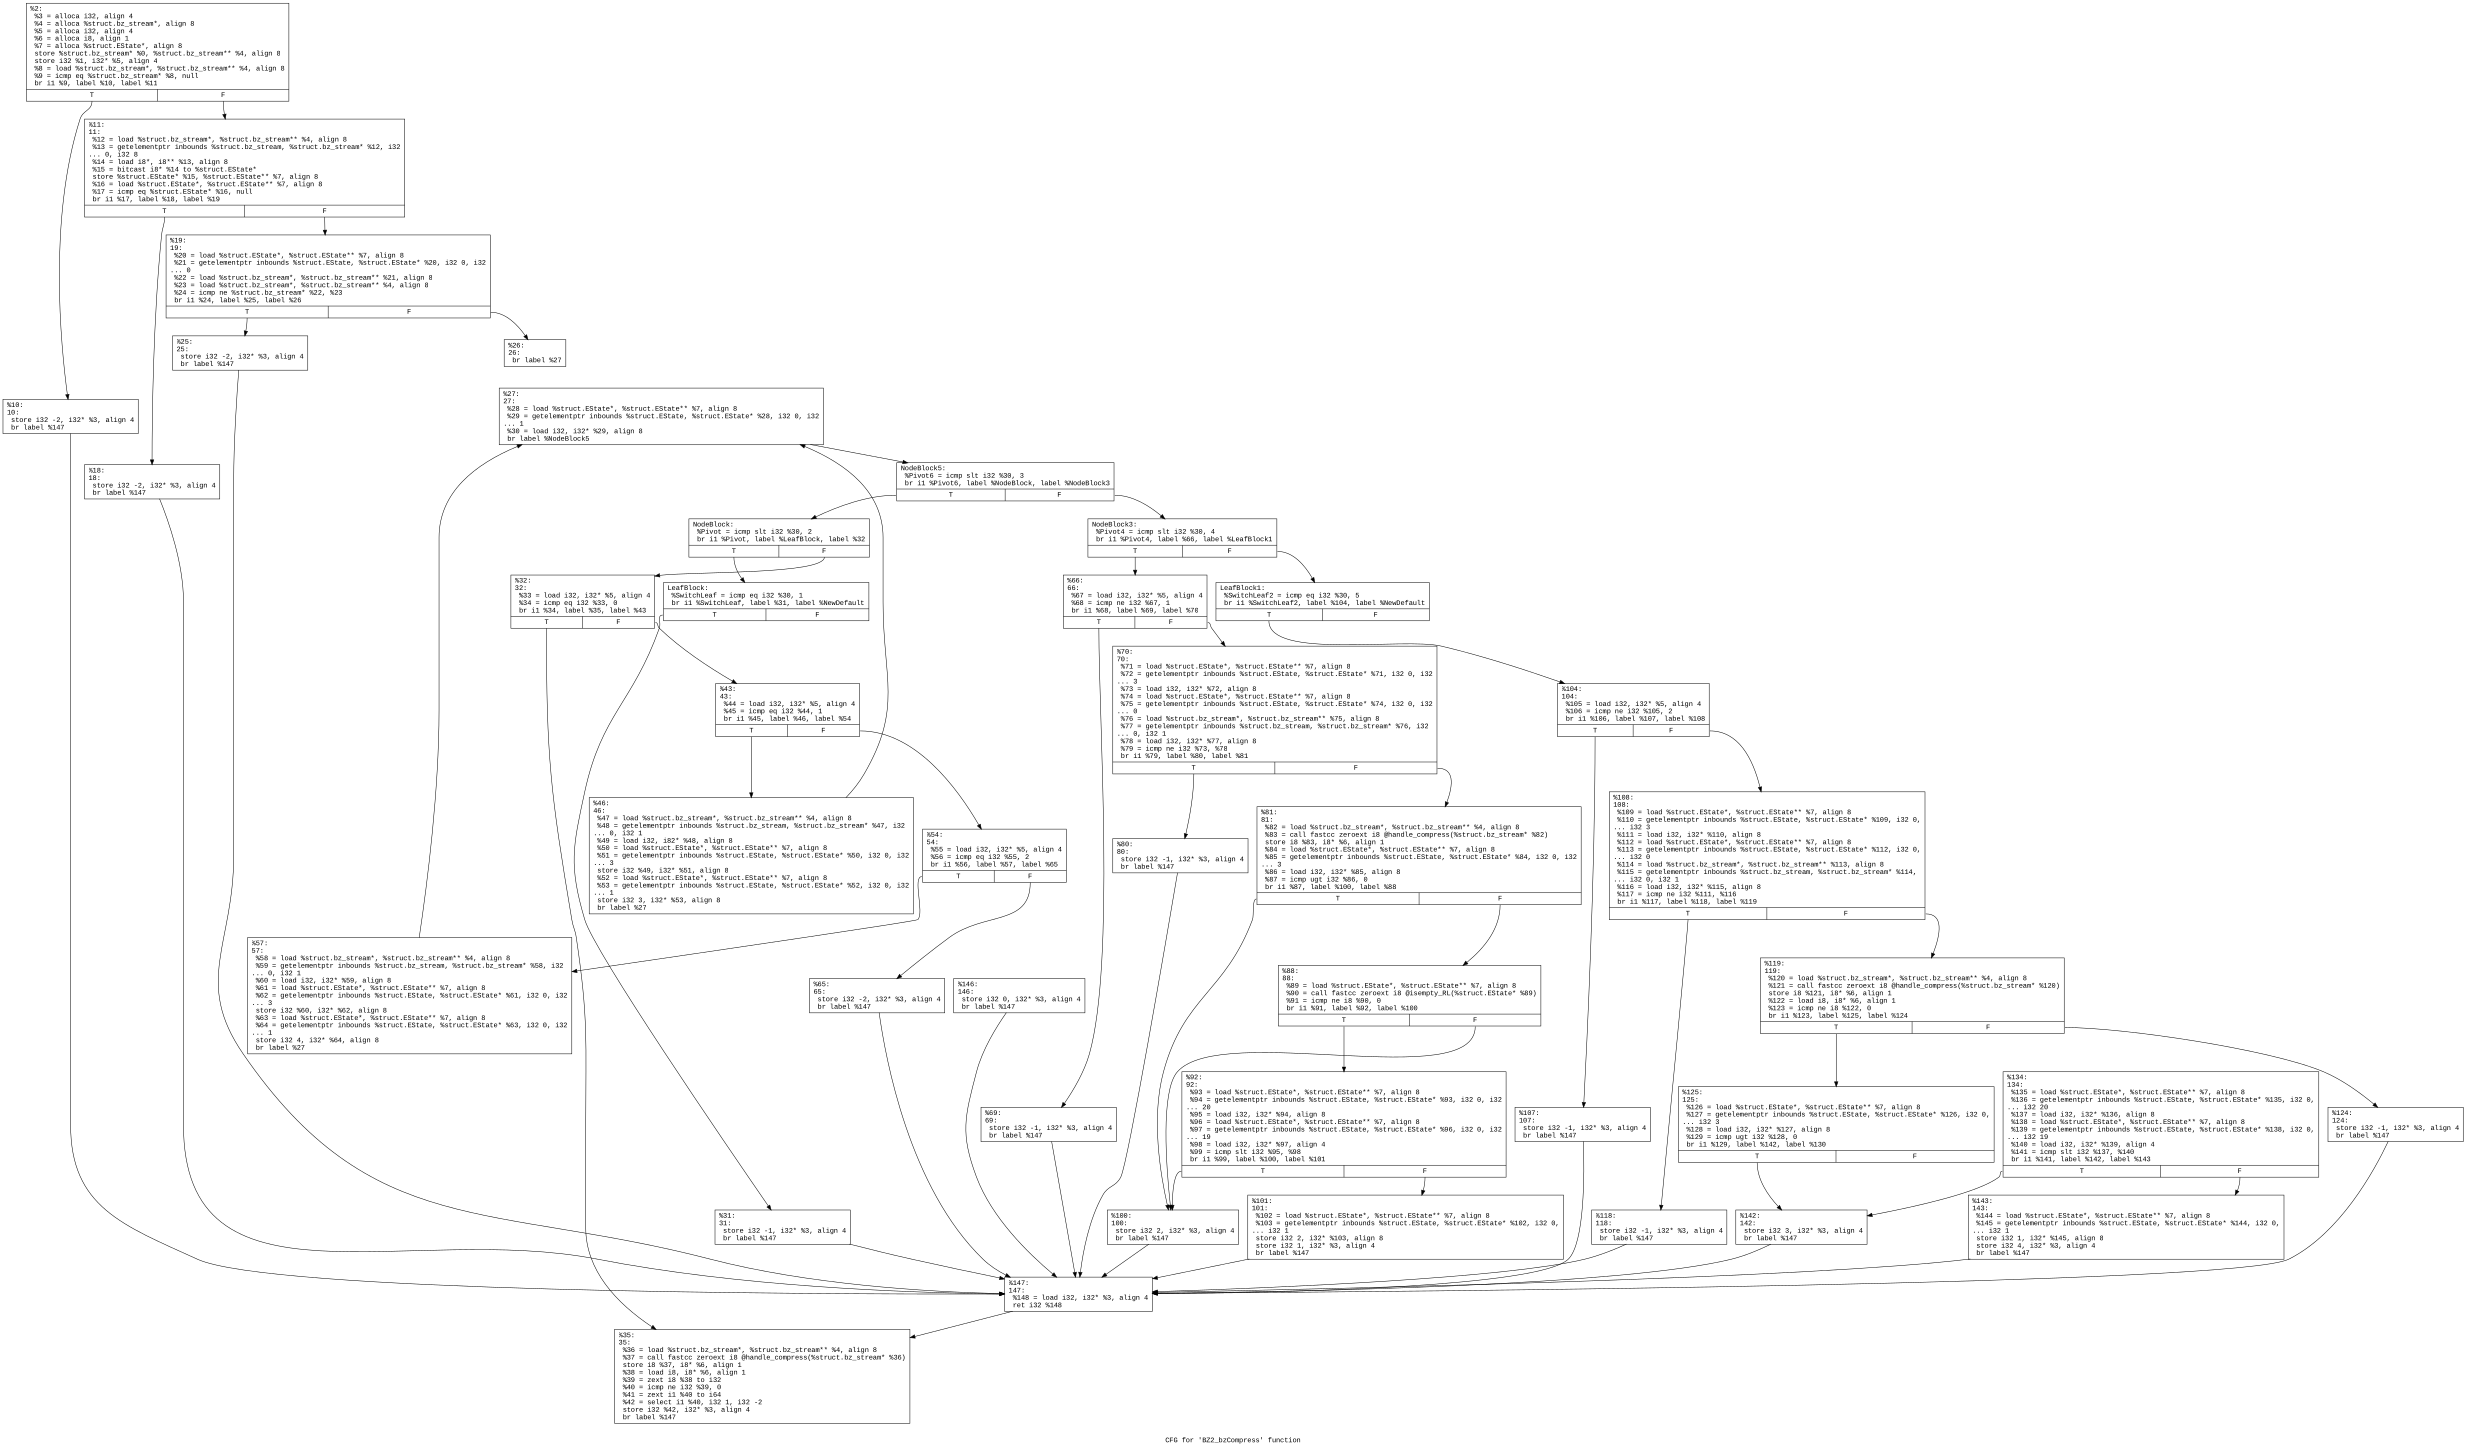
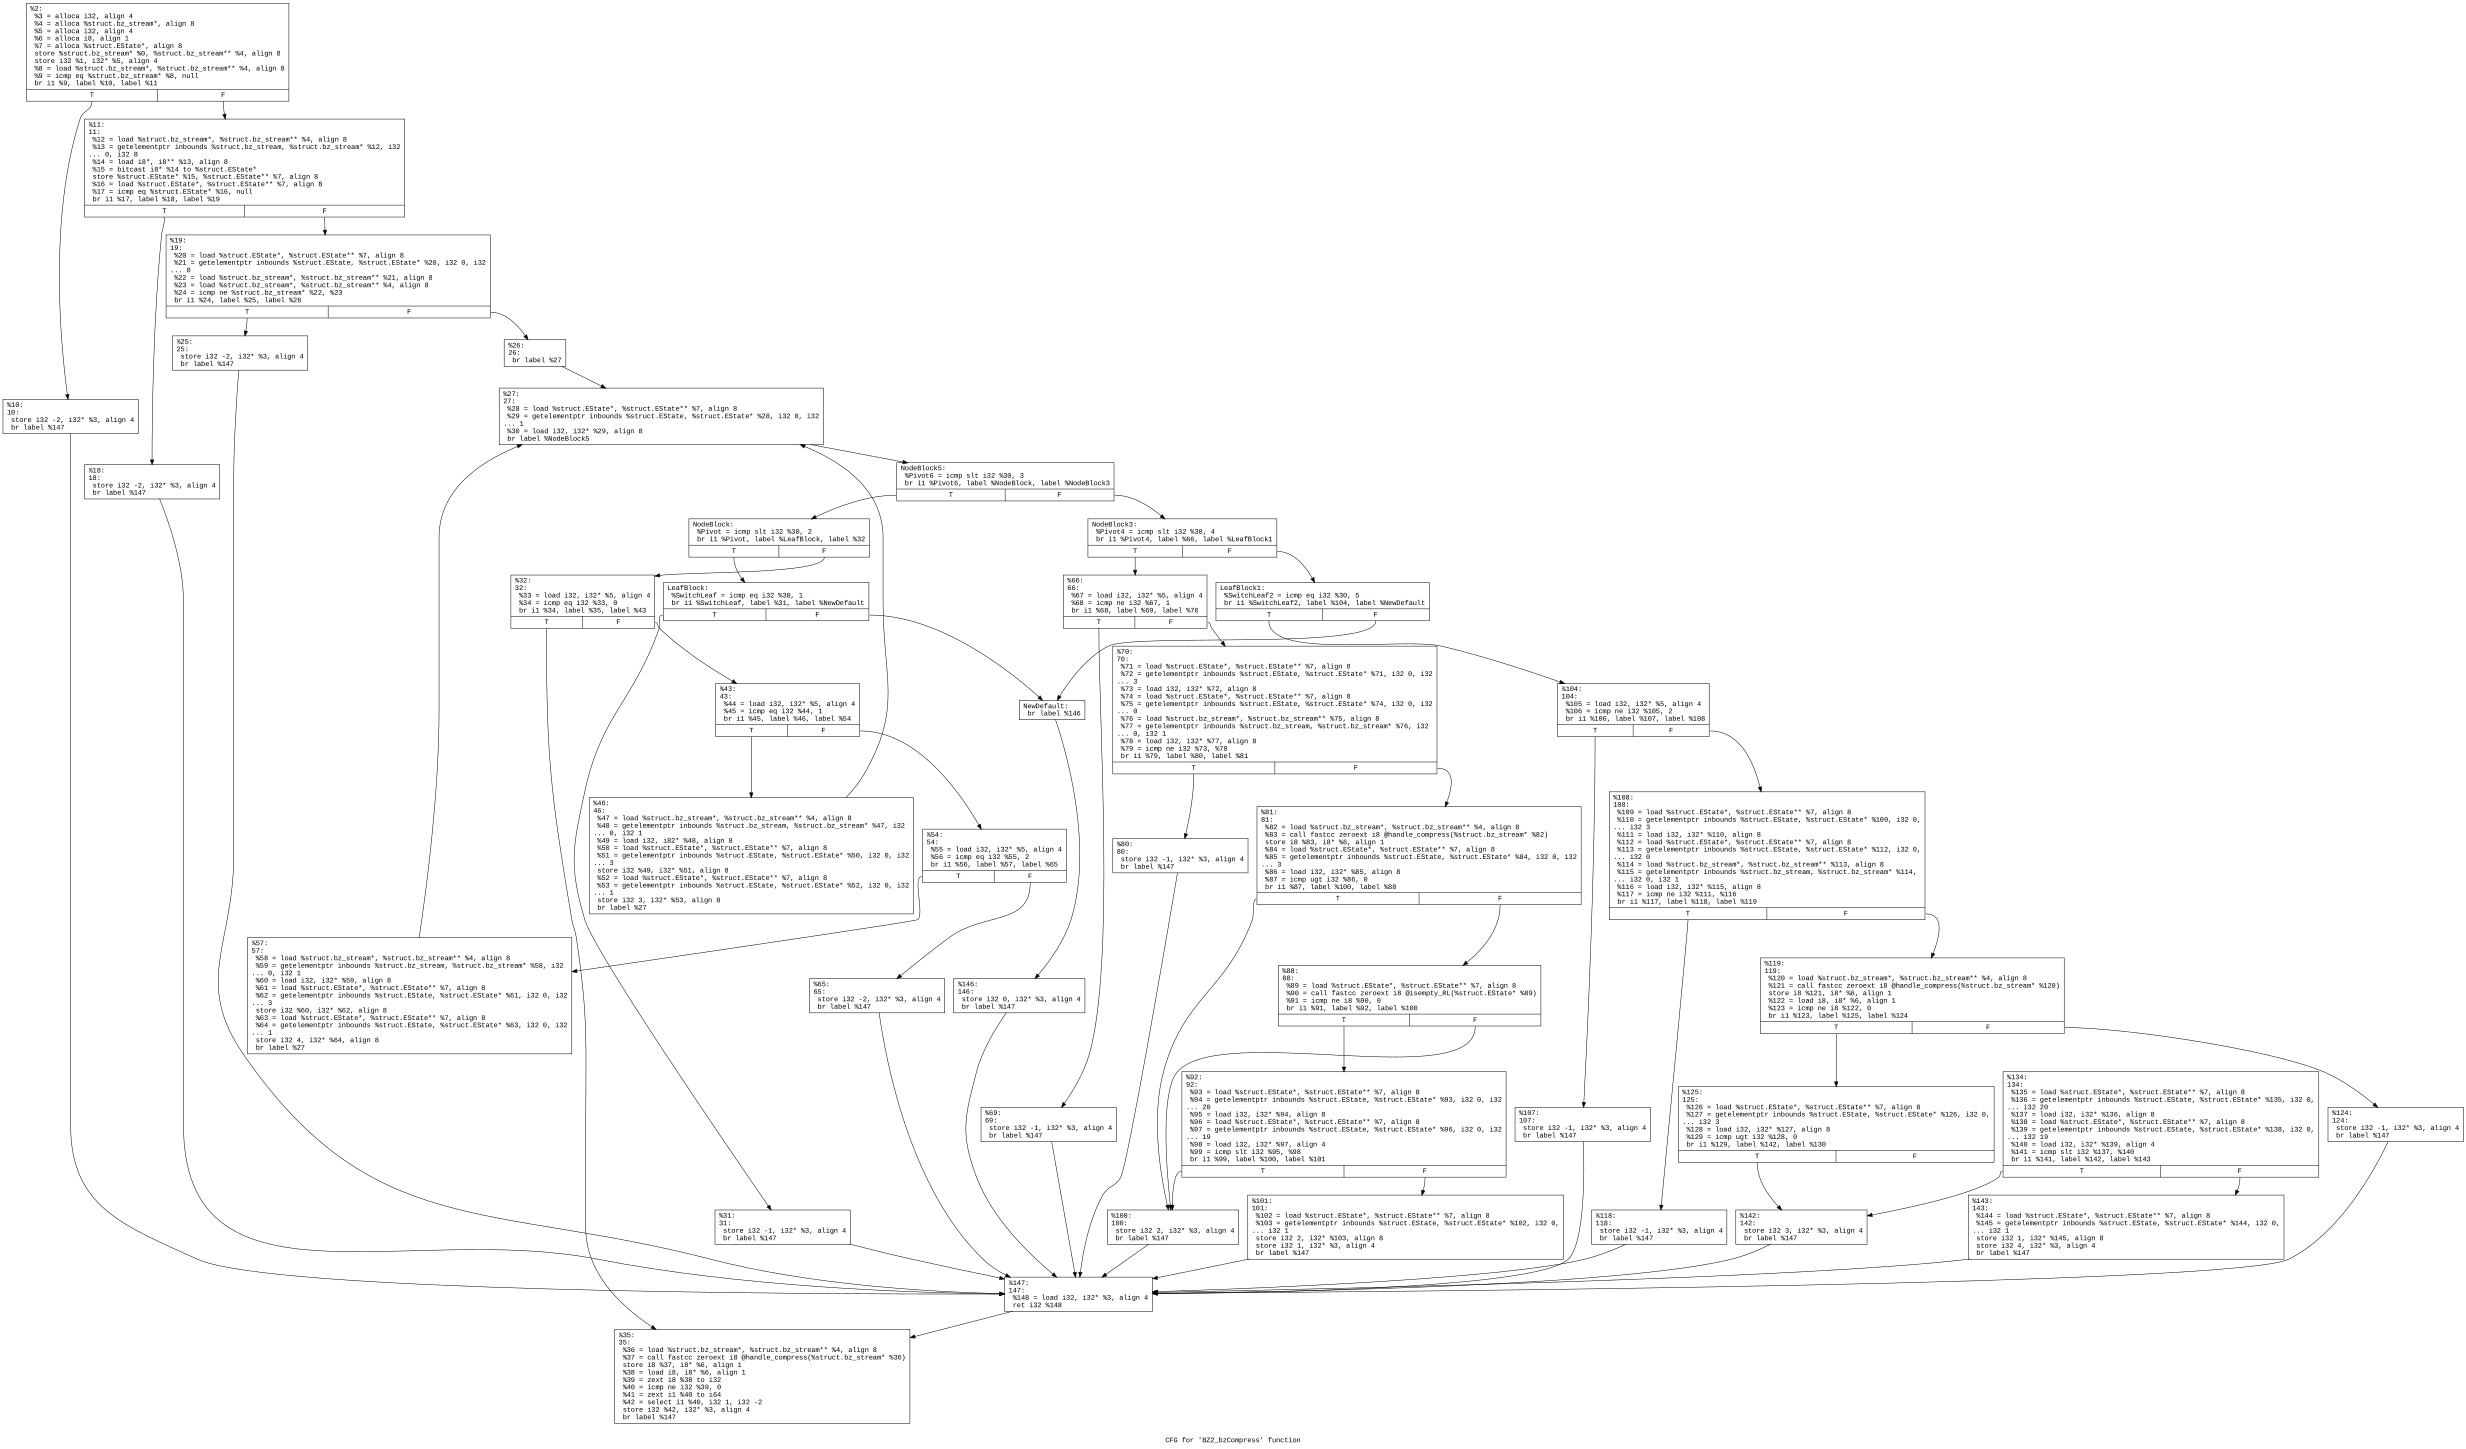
none -> (581, 376)
none -> (1052, 710)
